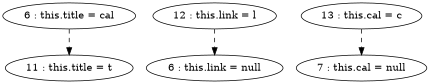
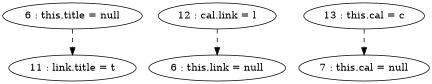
(69, 16) -> (72, 16)
(215, 16) -> (217, 16)
(69, 68) -> (72, 68)
